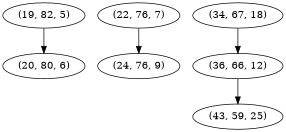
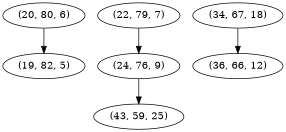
(139, 15) -> (139, 15)
(44, 37) -> (44, 37)
(238, 88) -> (139, 88)
